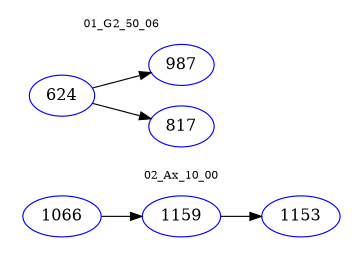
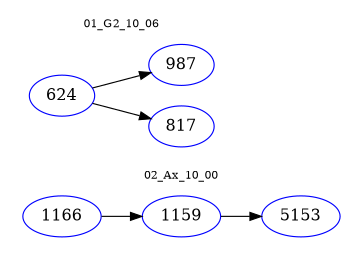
(122, 24) -> (122, 24)
(62, 216) -> (62, 216)
(301, 216) -> (301, 216)
